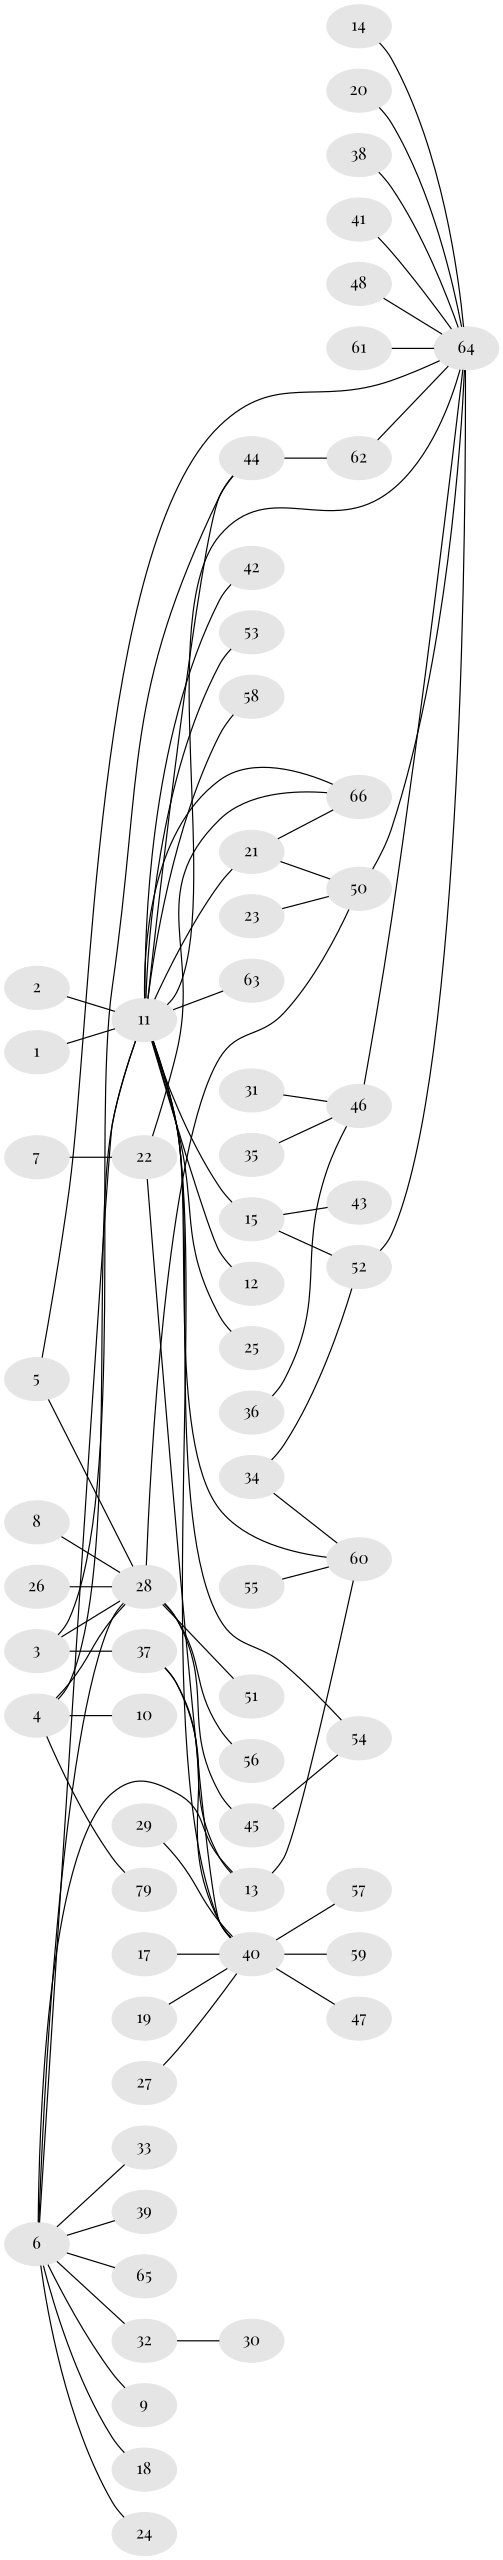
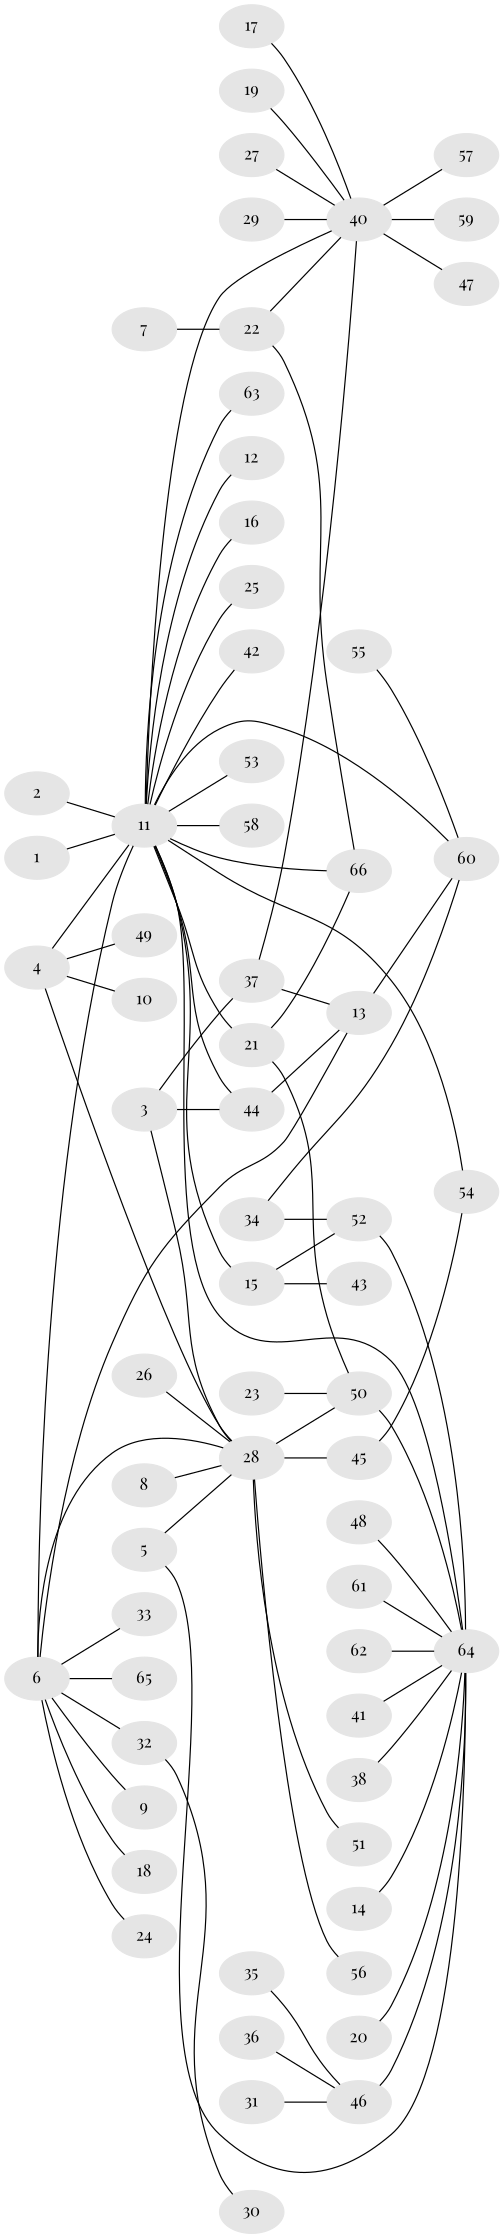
(306, 458) -> (305, 1061)
none -> (252, 523)
(144, 1890) -> (144, 935)
(144, 2212) -> none
